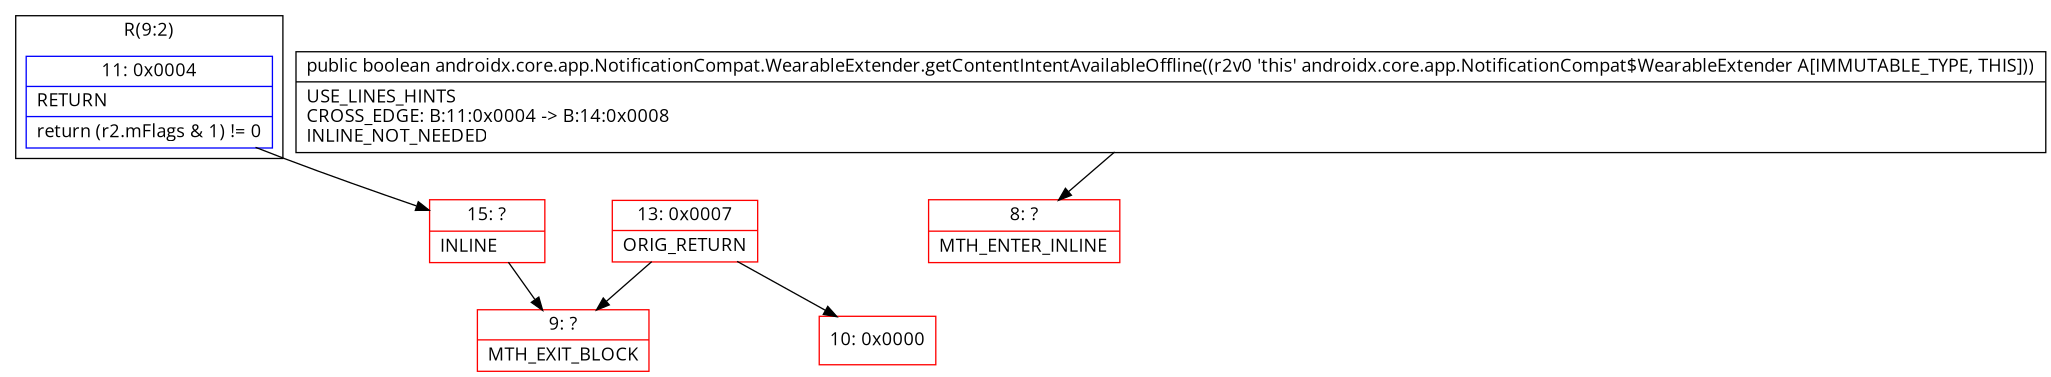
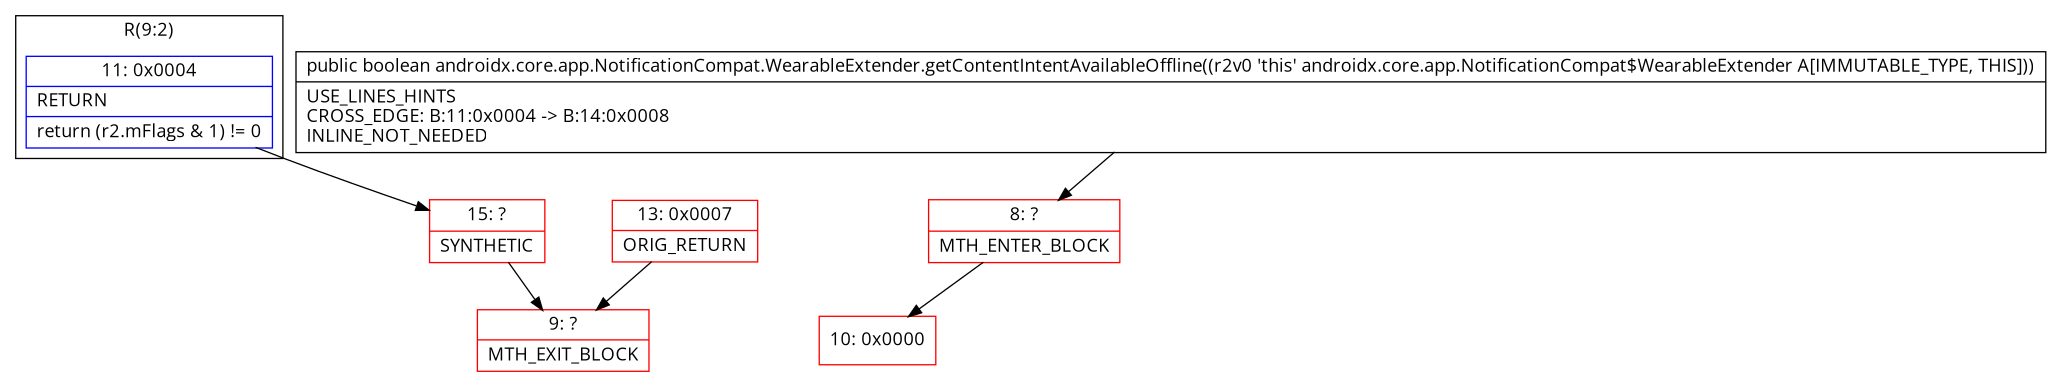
(469, 246) -> (487, 246)
(1024, 246) -> (1024, 246)
(781, 286) -> (951, 286)
